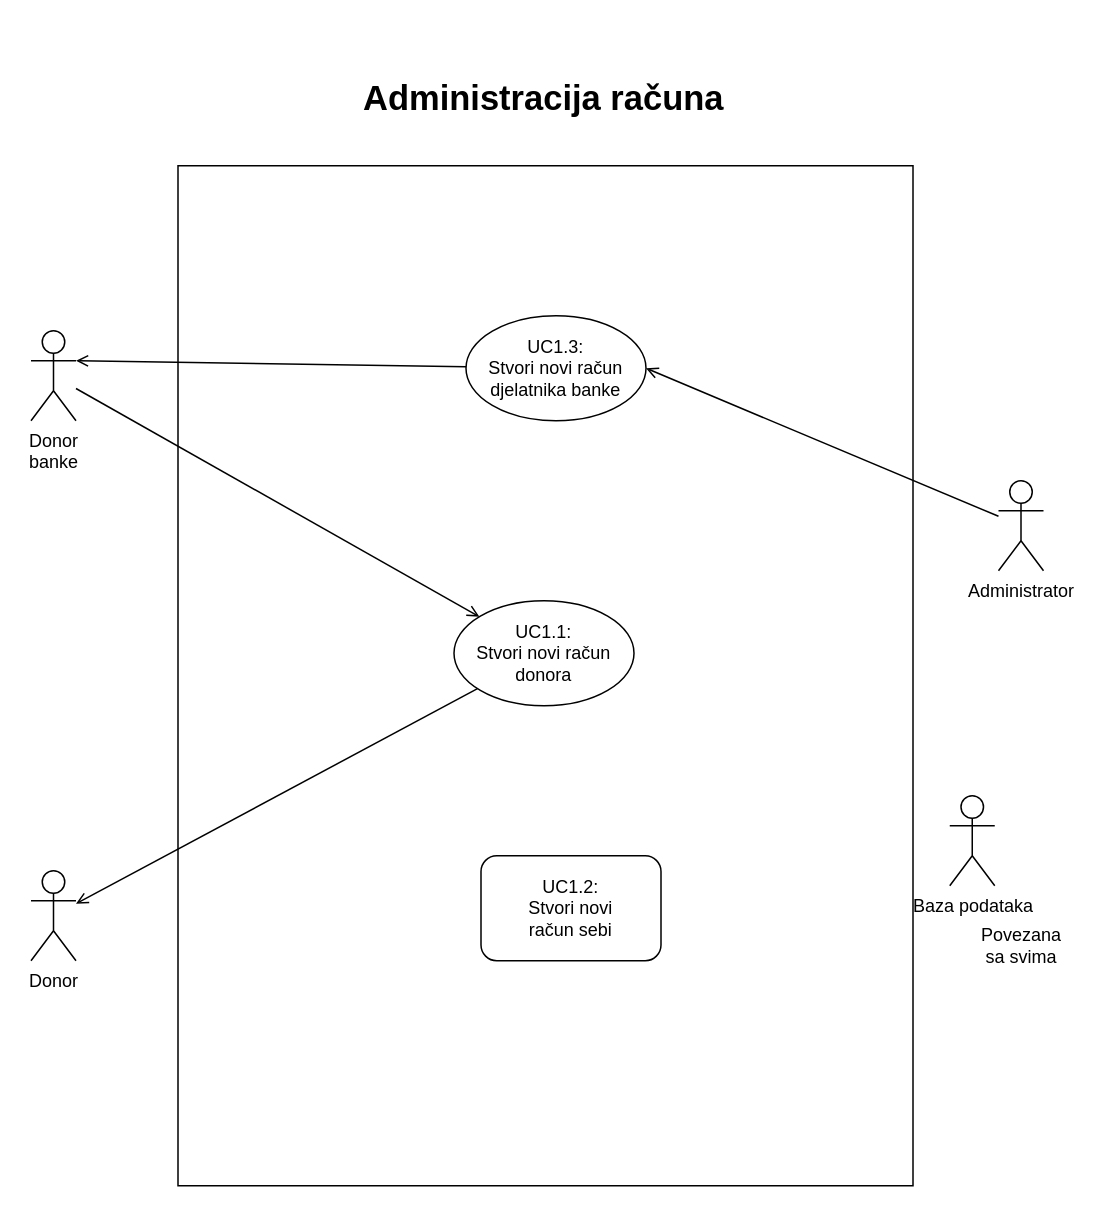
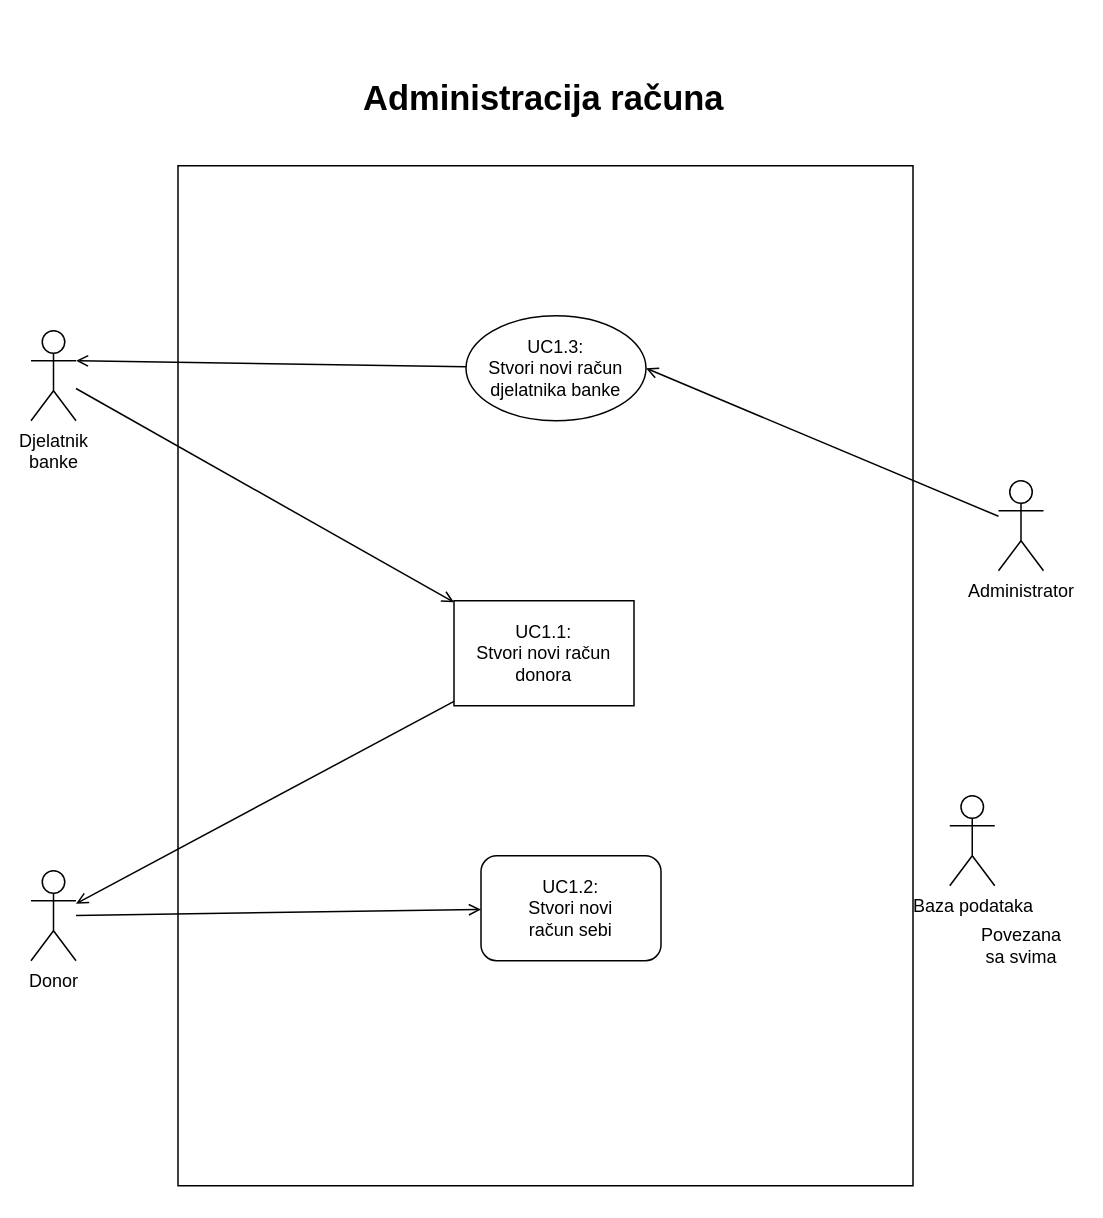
(54, 453) -> (54, 453)
(544, 653) -> (544, 653)
none -> (276, 913)
